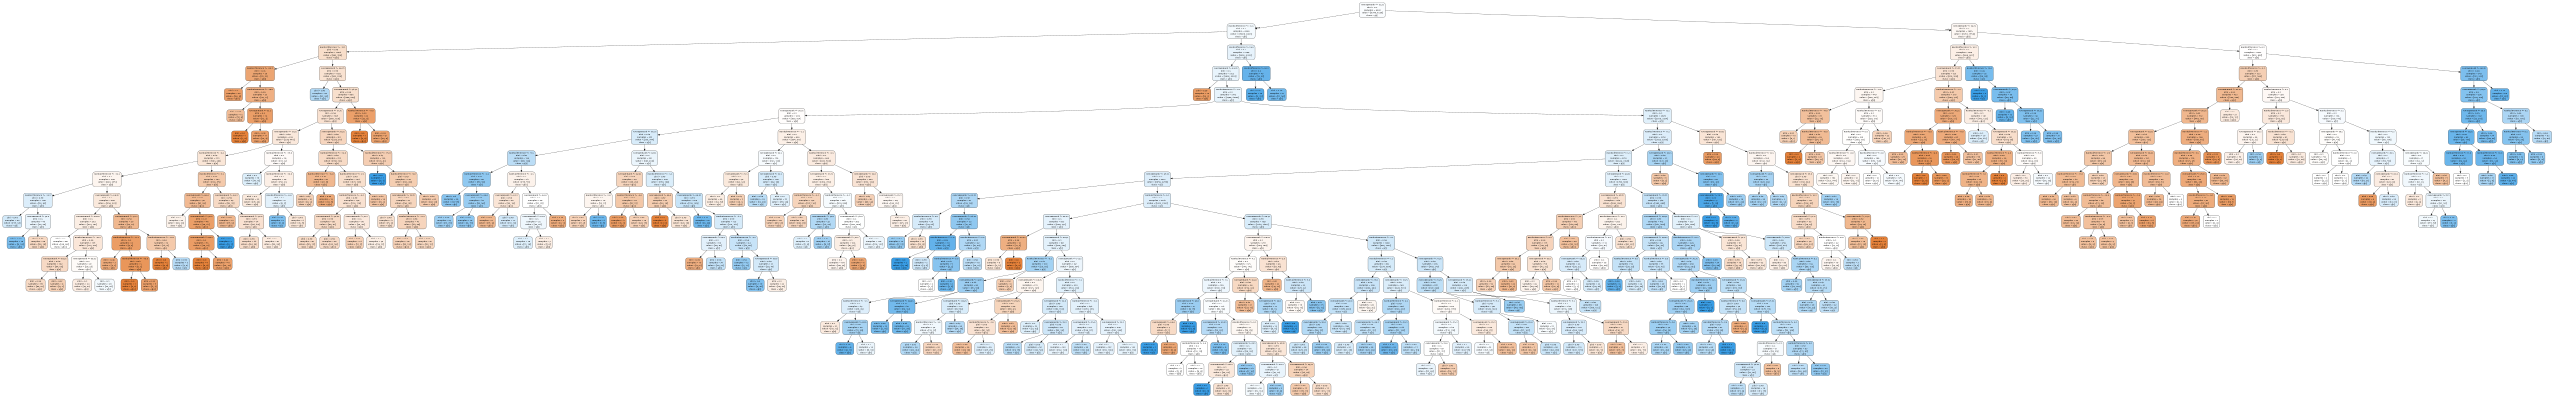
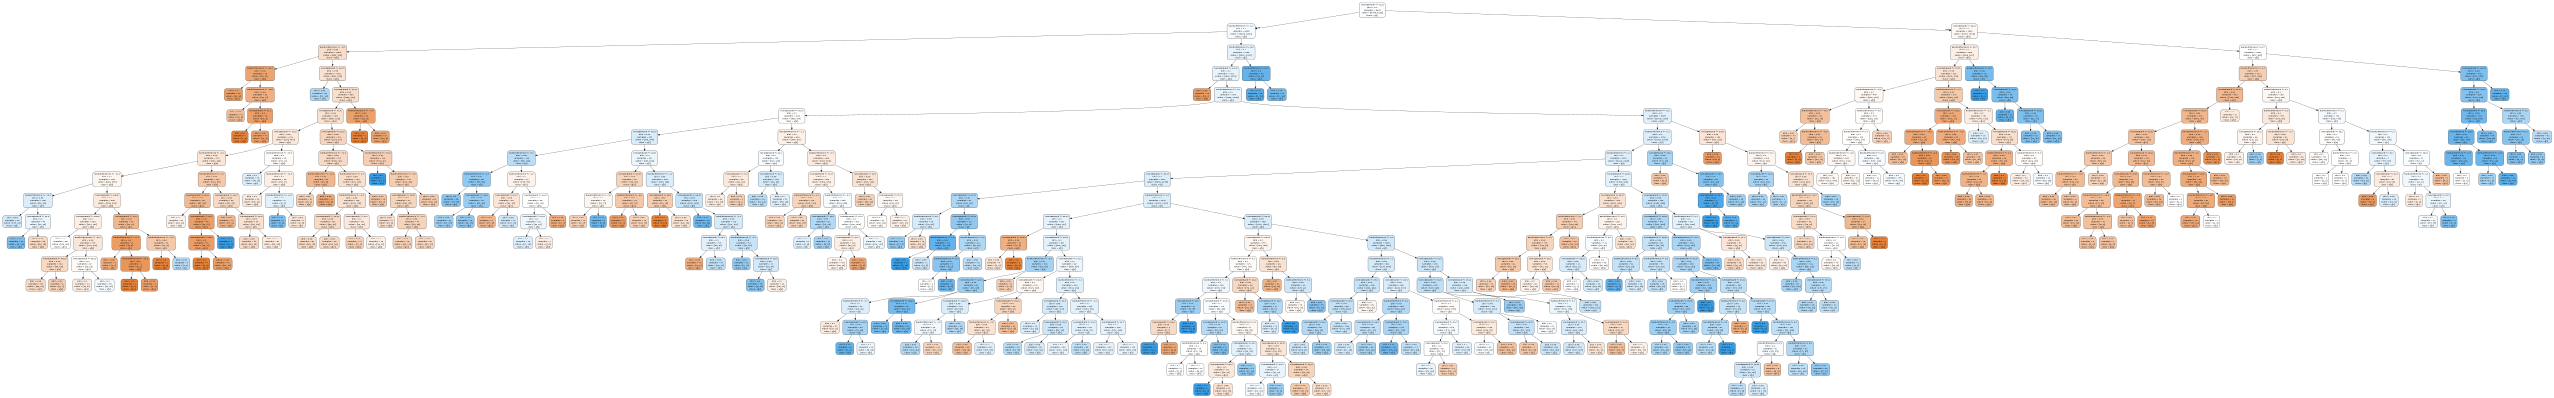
none -> (877, 222)
(223, 264) -> (223, 264)
